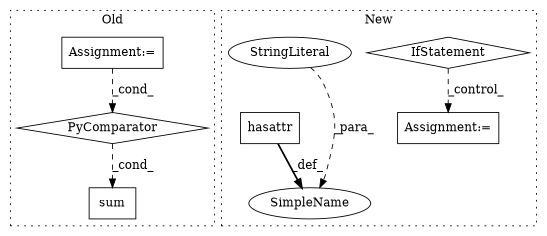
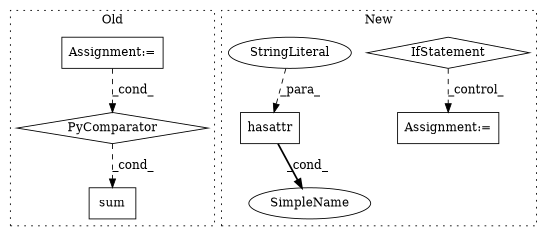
(334, 121) -> (281, 86)
(308, 166) -> (308, 166)
